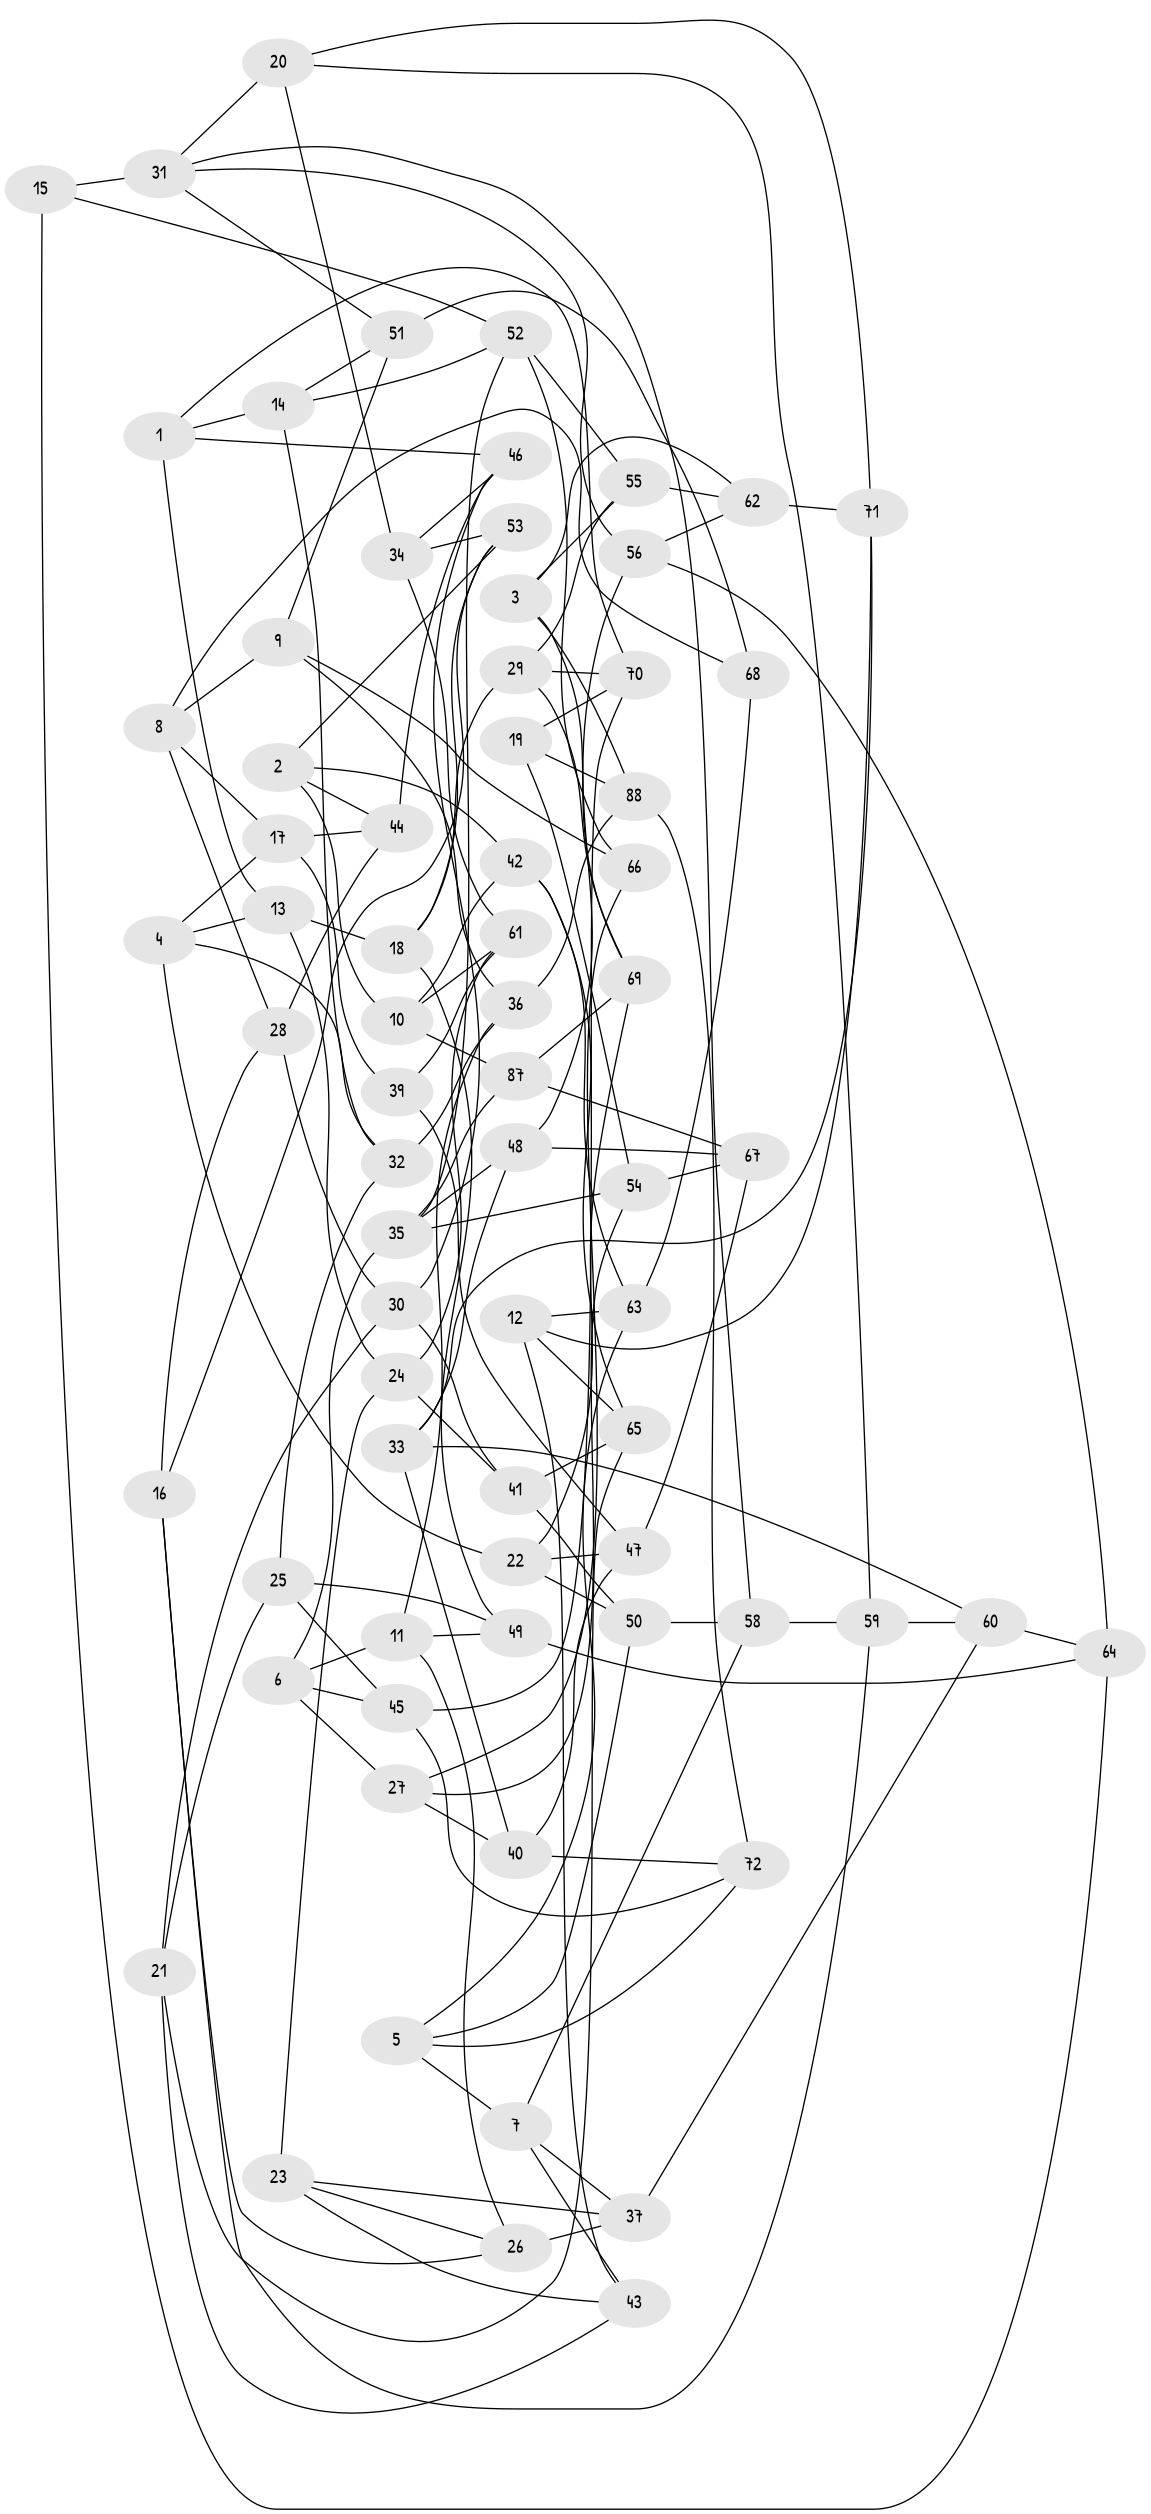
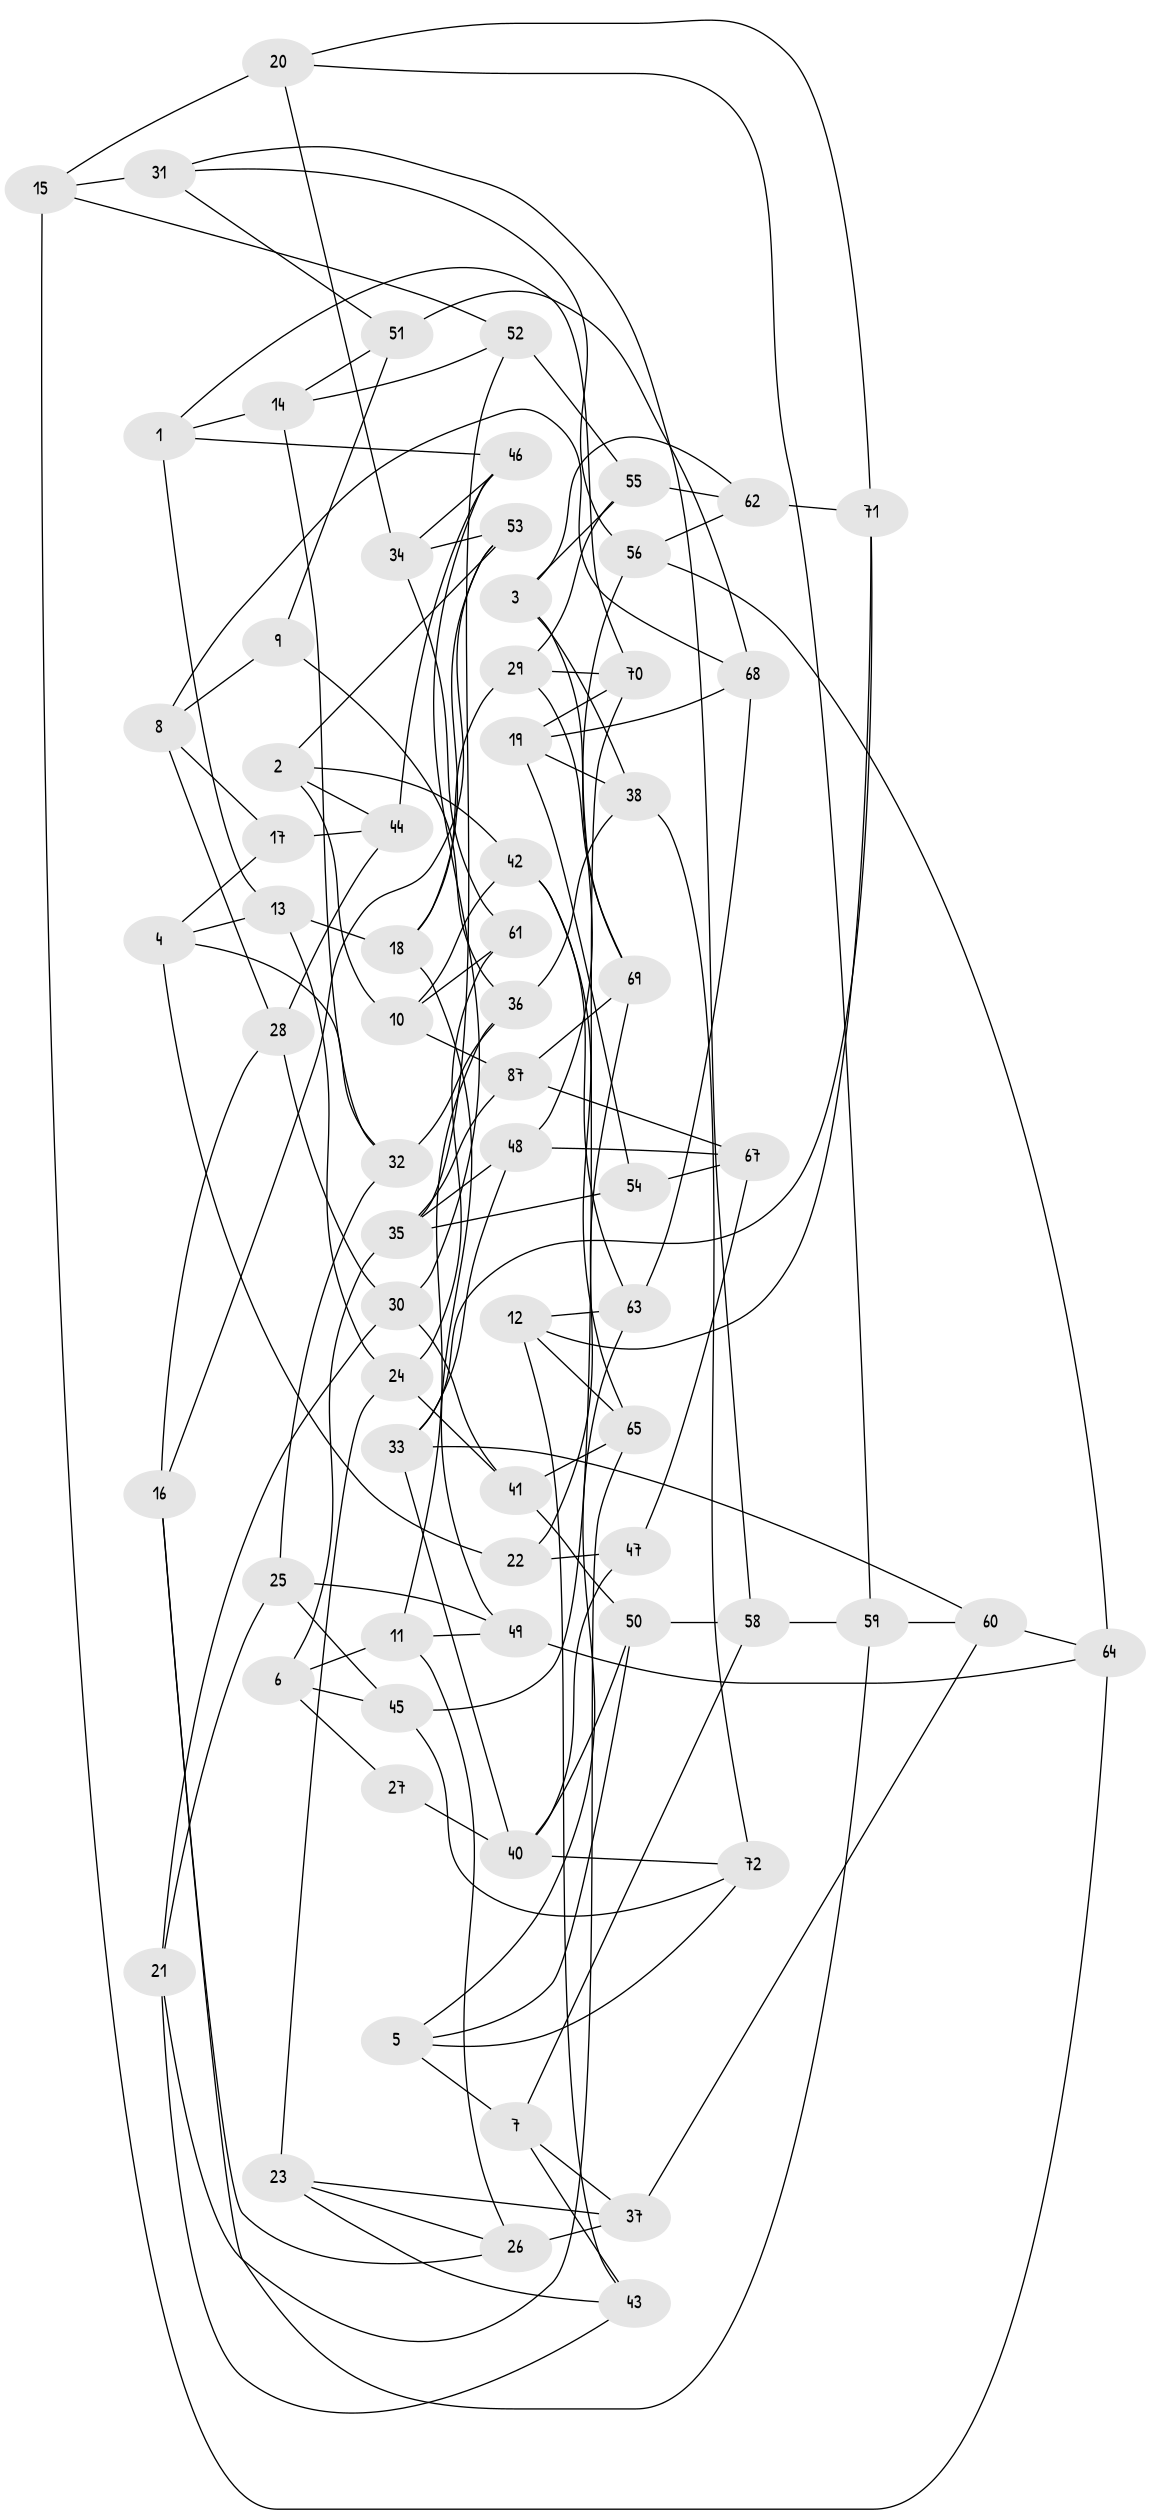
(219, 118) -> (156, 121)
none -> (640, 719)
(635, 797) -> (635, 797)
(635, 868) -> none
(397, 1092) -> none
(593, 1551) -> none
(575, 1592) -> (583, 1753)
